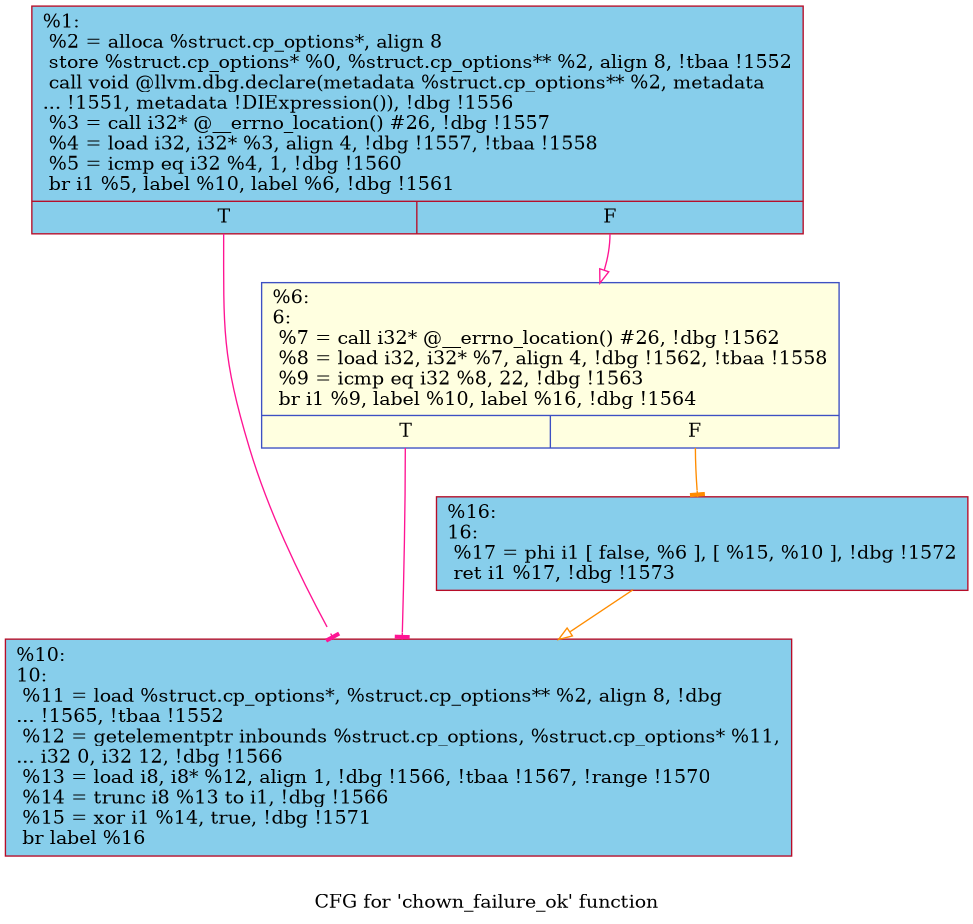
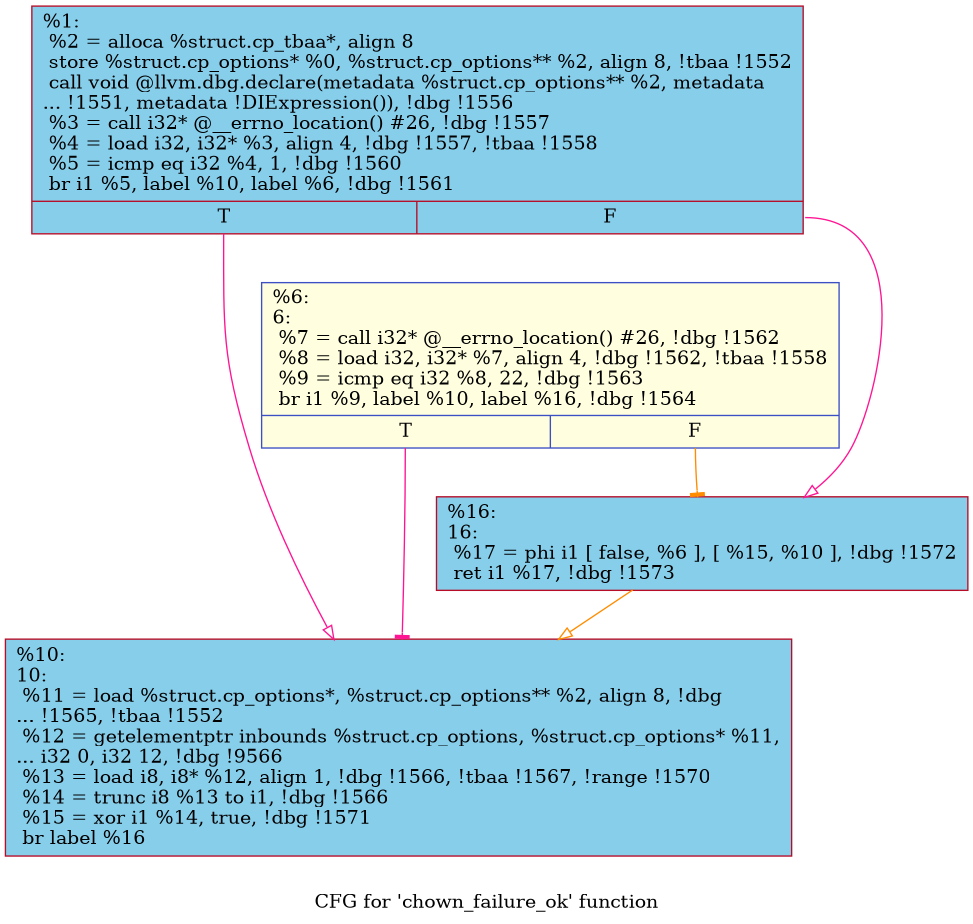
(243, 42) -> (228, 42)
(608, 252) -> (880, 341)
(246, 438) -> (246, 438)
(150, 757) -> (150, 757)
